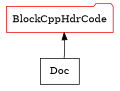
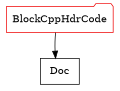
(65, 49) -> (55, 42)
